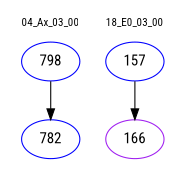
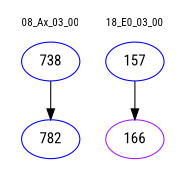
(51, 23) -> (51, 23)
(51, 62) -> (51, 62)
